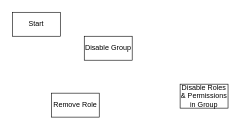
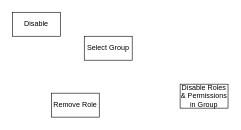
(36, 24) -> (36, 24)
(108, 48) -> (108, 48)
